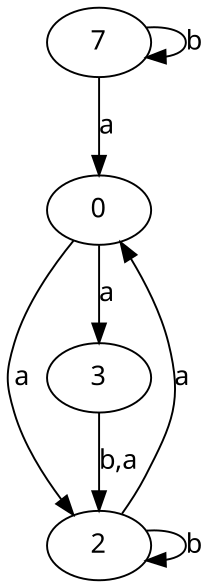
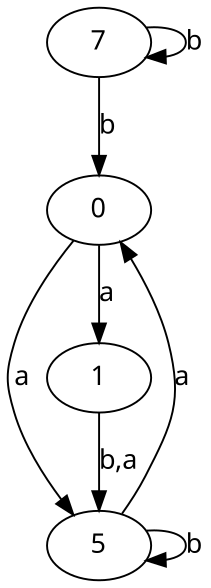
(107, 126) -> (108, 126)
(99, 378) -> (99, 378)
(99, 546) -> (99, 546)
